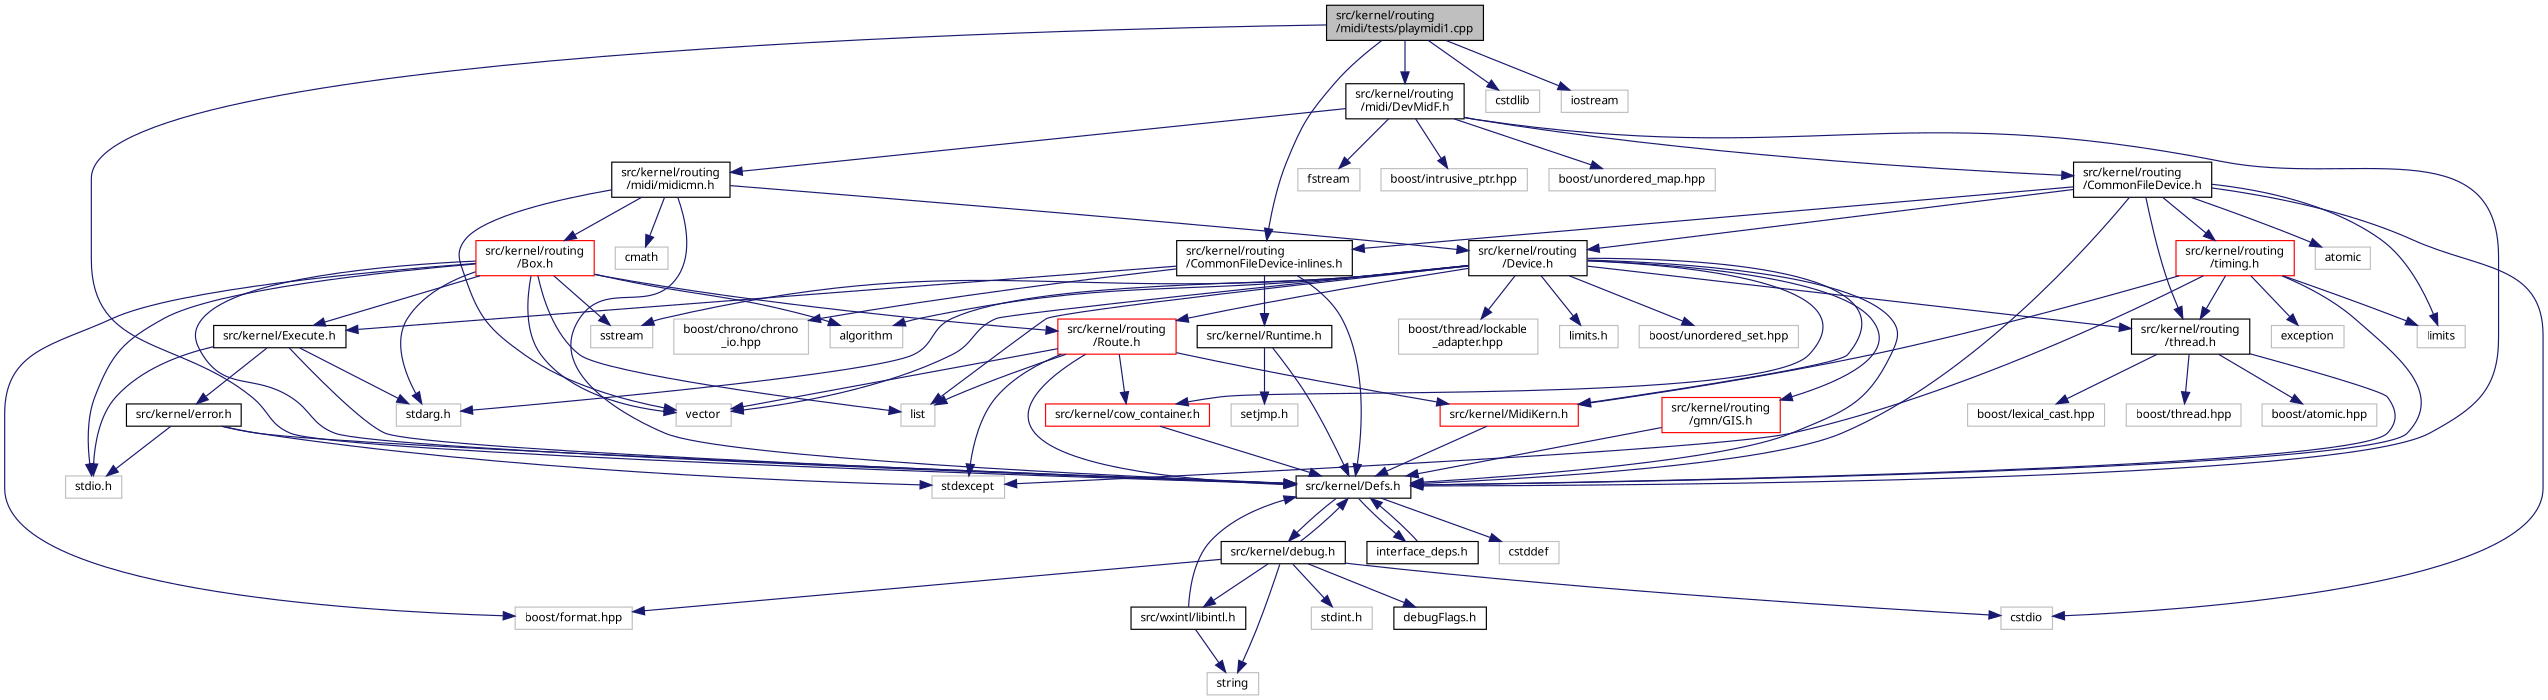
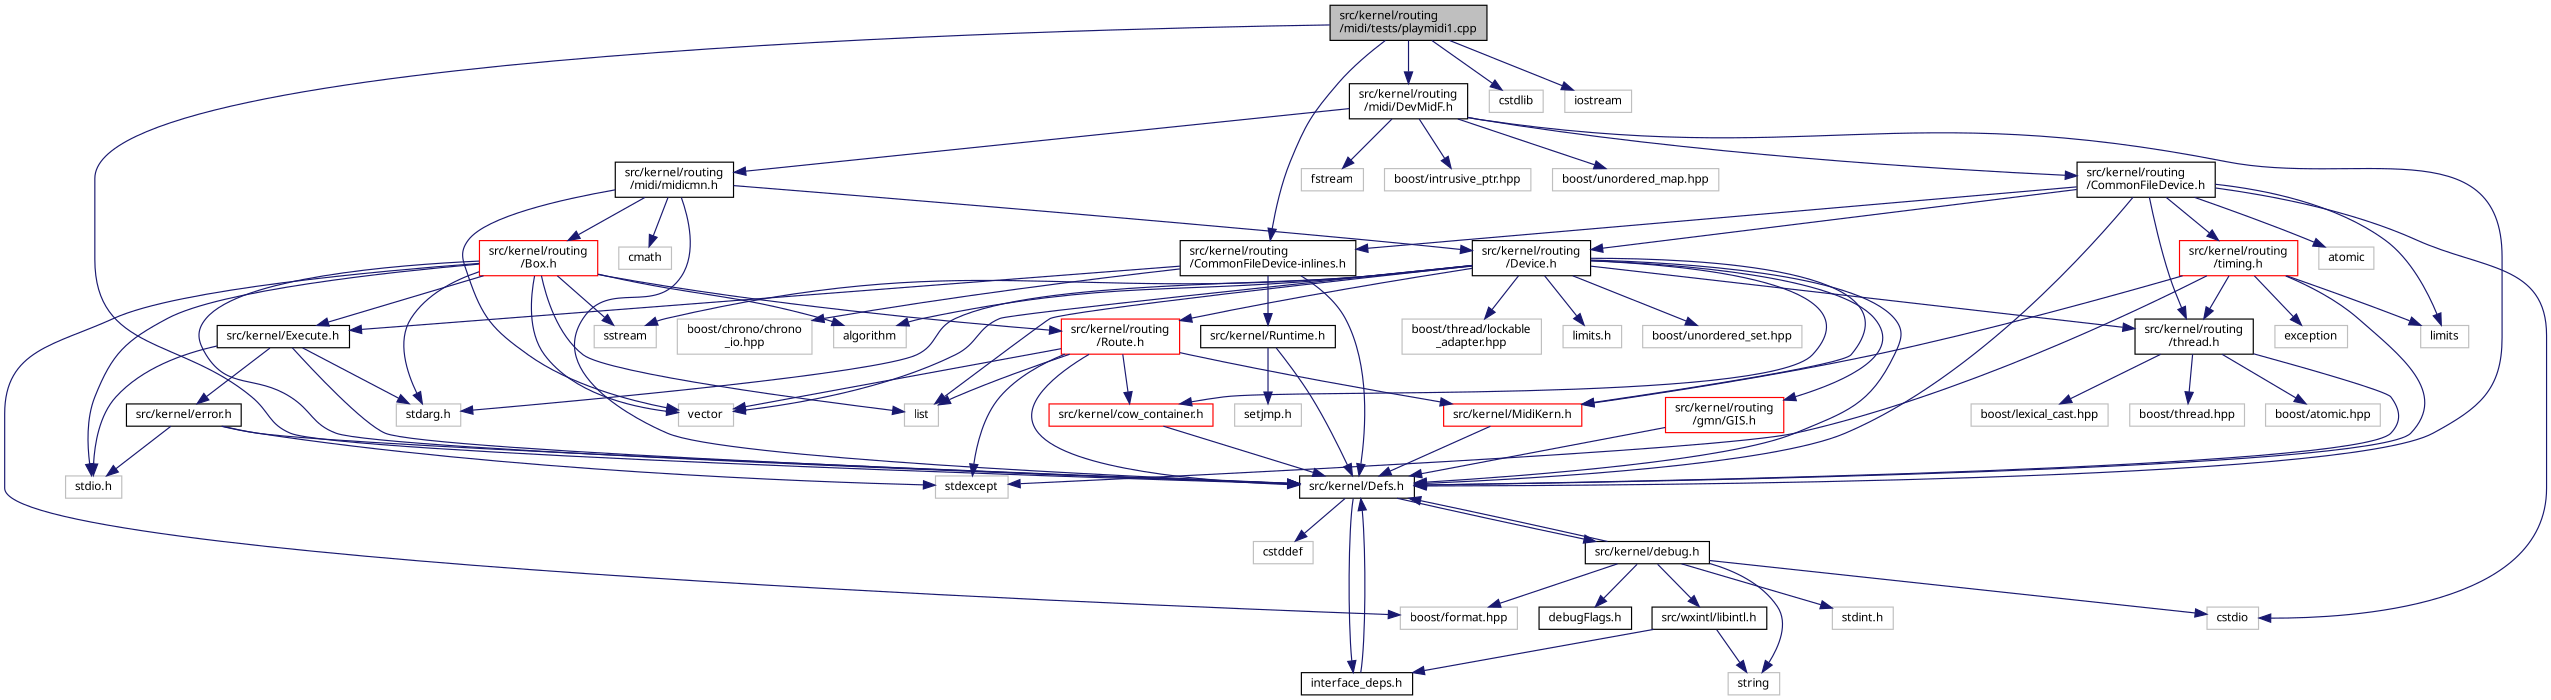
(1216, 536) -> (1539, 650)
